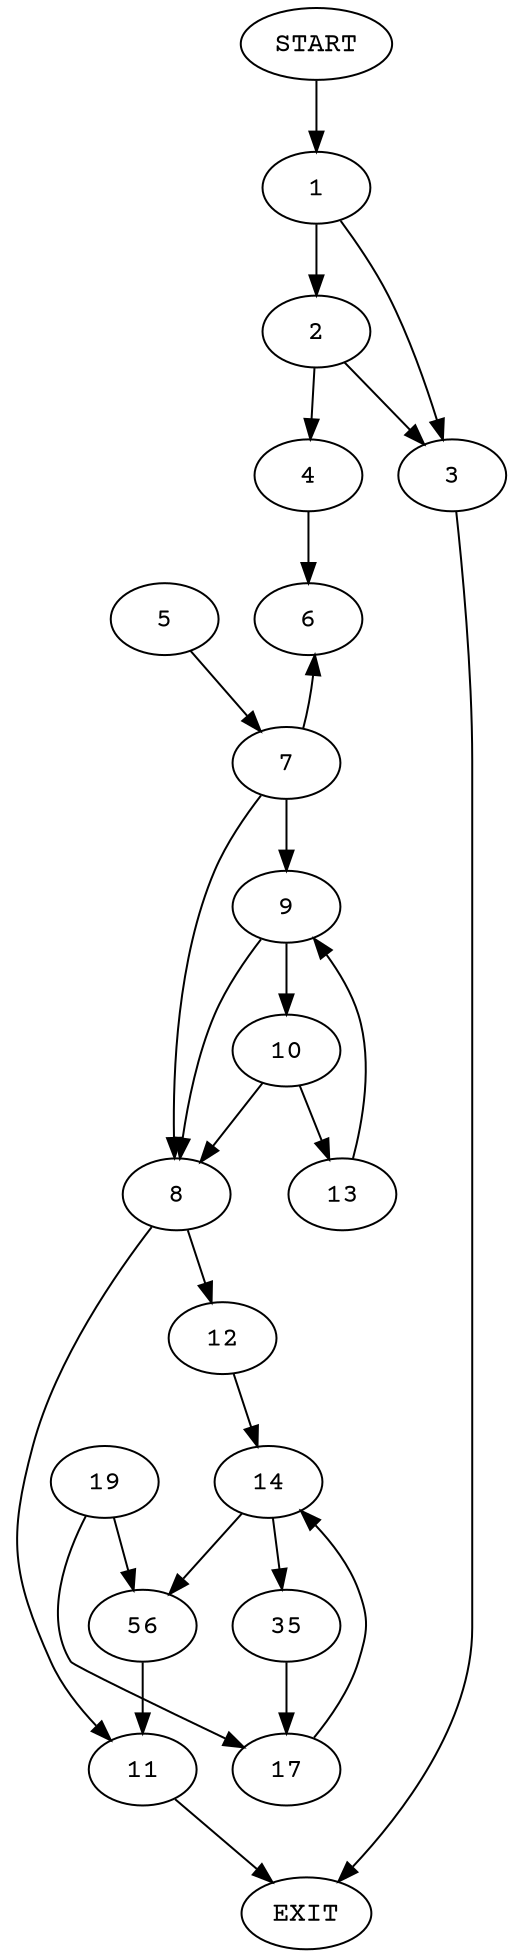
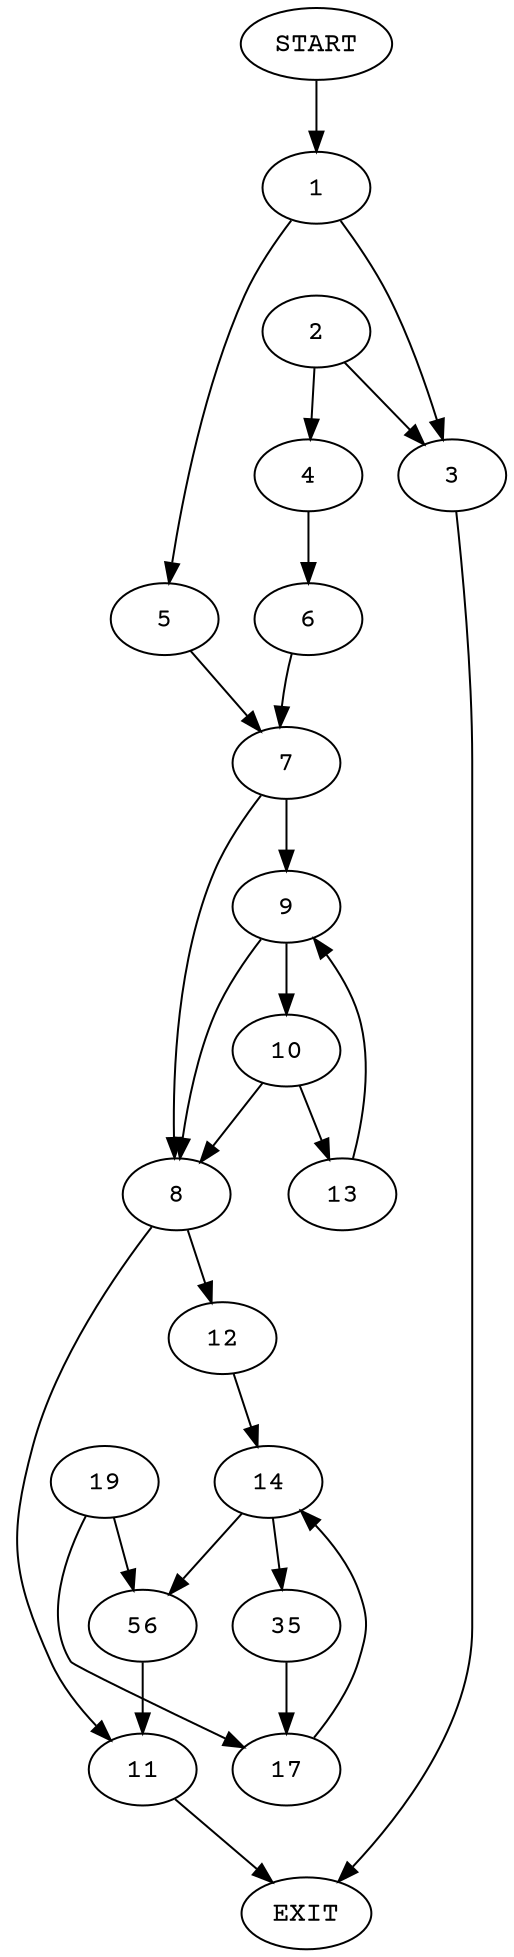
(316, 250) -> (212, 384)
(309, 702) -> (286, 680)
